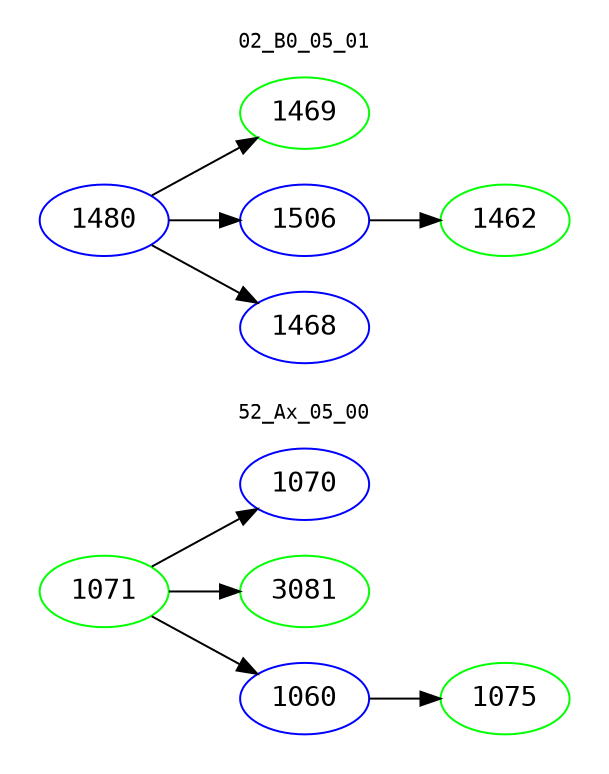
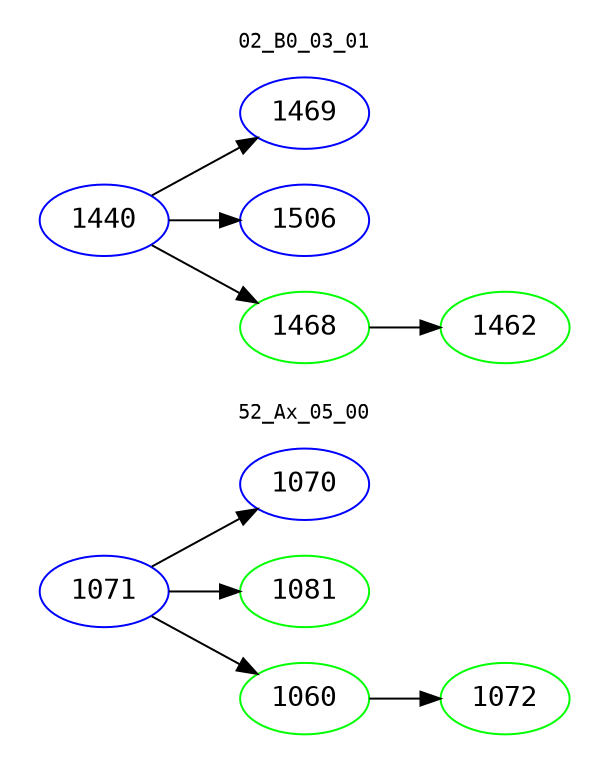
(305, 43) -> (305, 43)
(305, 113) -> (305, 113)
(104, 220) -> (104, 220)
(395, 220) -> (395, 327)
(305, 327) -> (305, 327)
(104, 591) -> (104, 591)
(305, 591) -> (305, 591)
(305, 699) -> (305, 699)
(505, 699) -> (505, 699)
